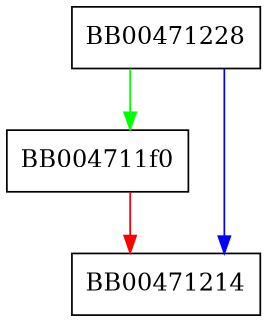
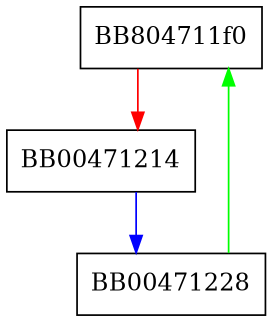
(224, 153) -> (136, 214)
(98, 161) -> (171, 38)
